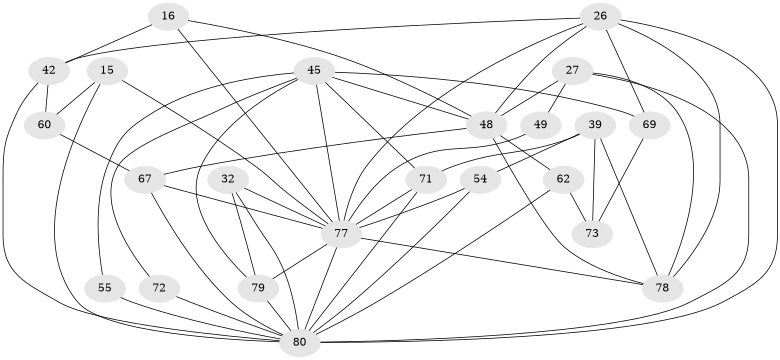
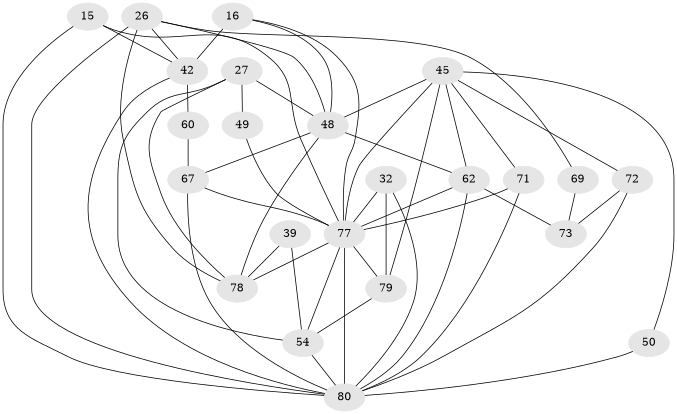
(486, 85) -> (456, 125)
(447, 93) -> (416, 203)
(76, 98) -> (138, 44)
(511, 153) -> none
(594, 180) -> (599, 207)
(105, 289) -> (649, 343)
(681, 305) -> (118, 232)
(279, 316) -> (350, 312)
